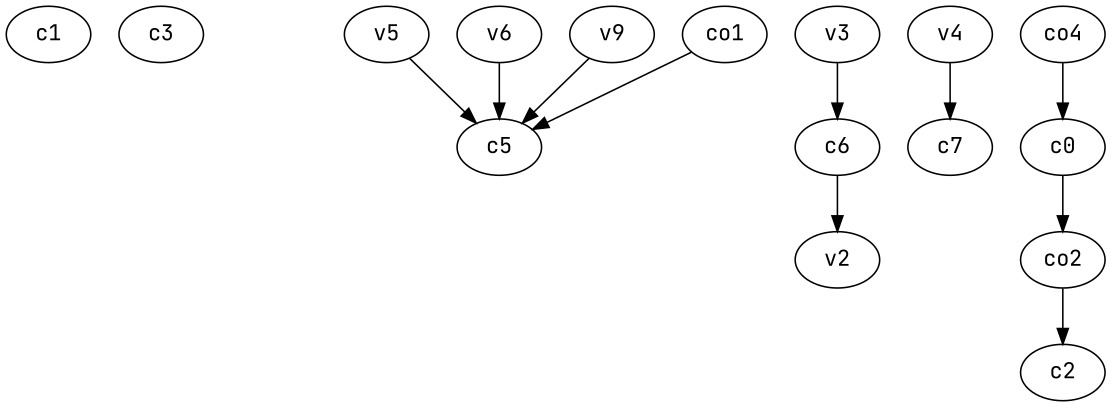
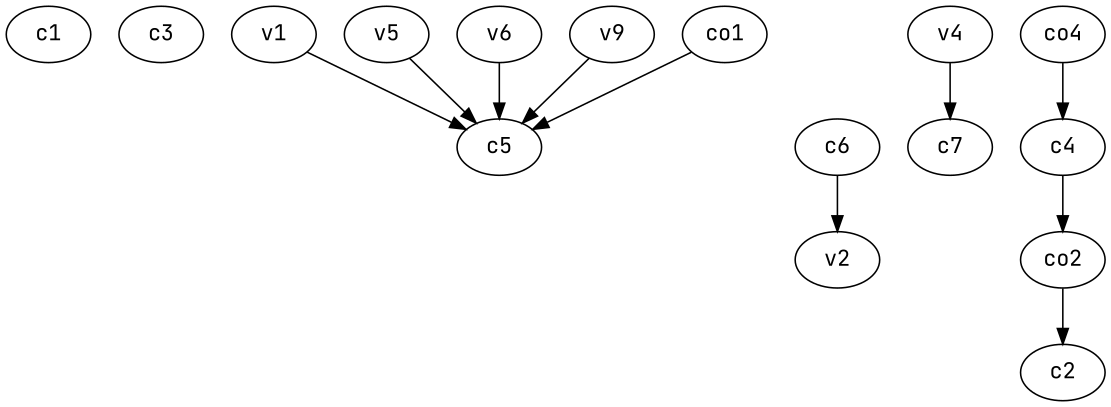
none -> (274, 34)
(837, 34) -> none
(1063, 147) -> (1063, 147)
